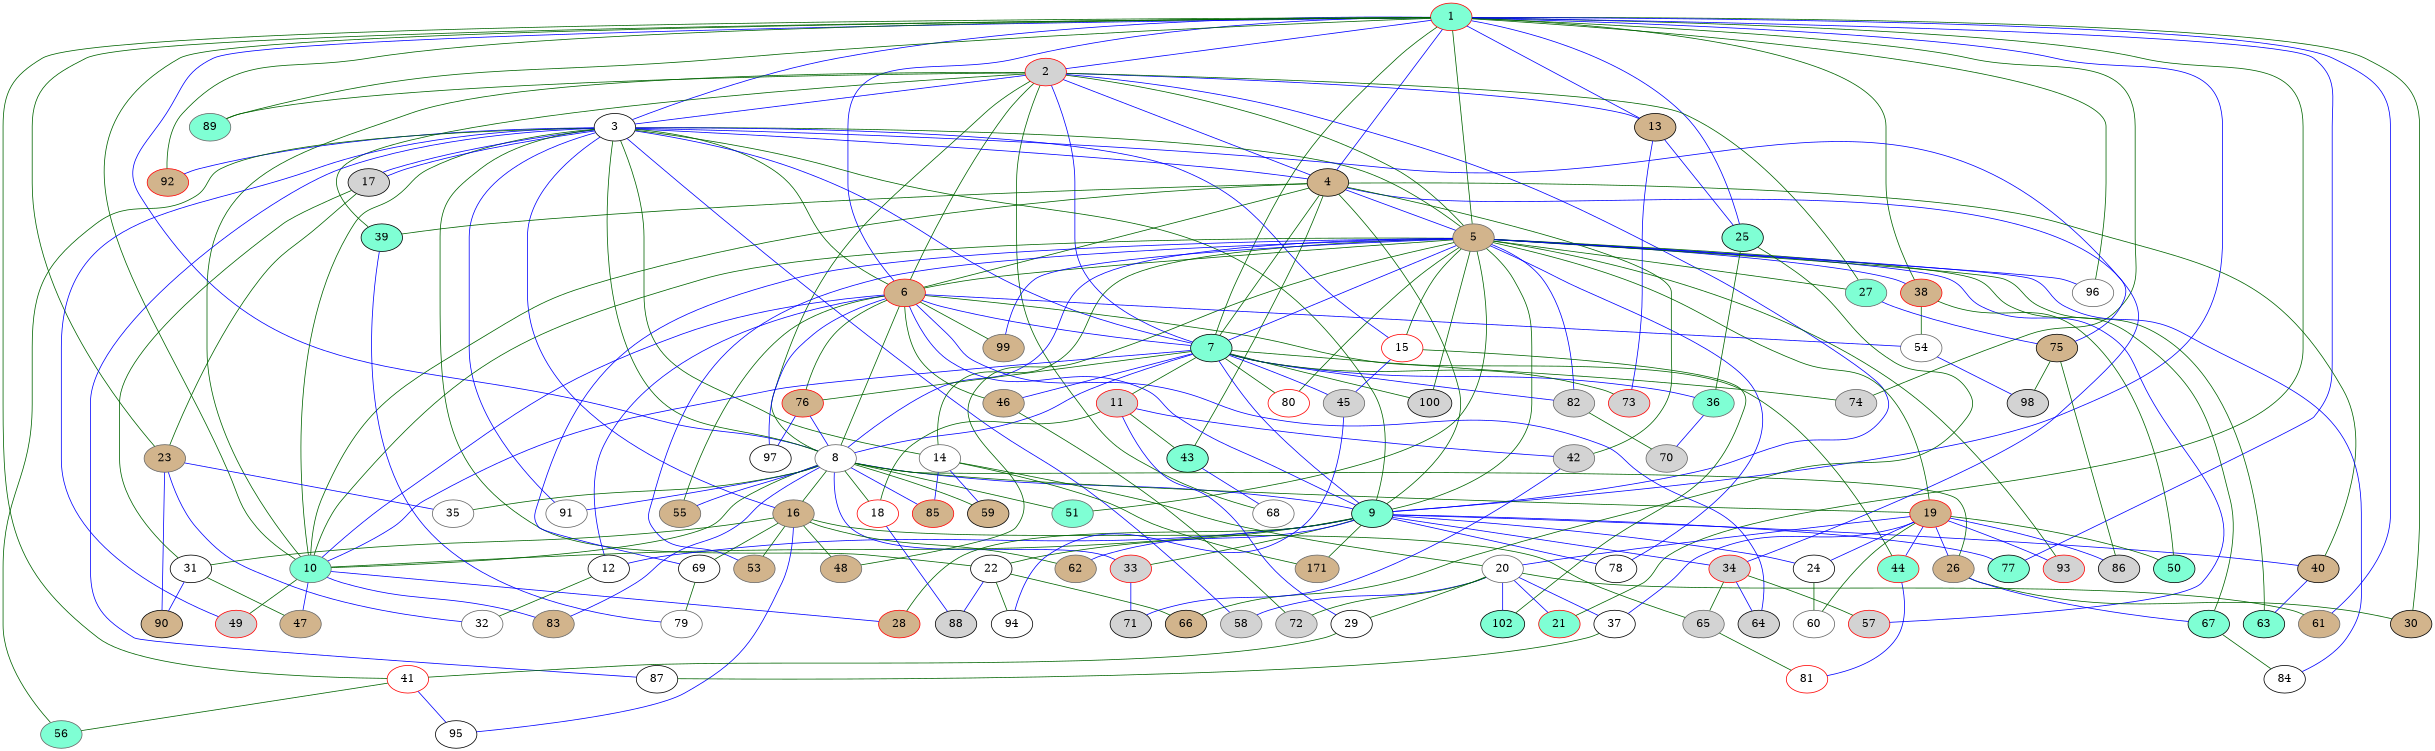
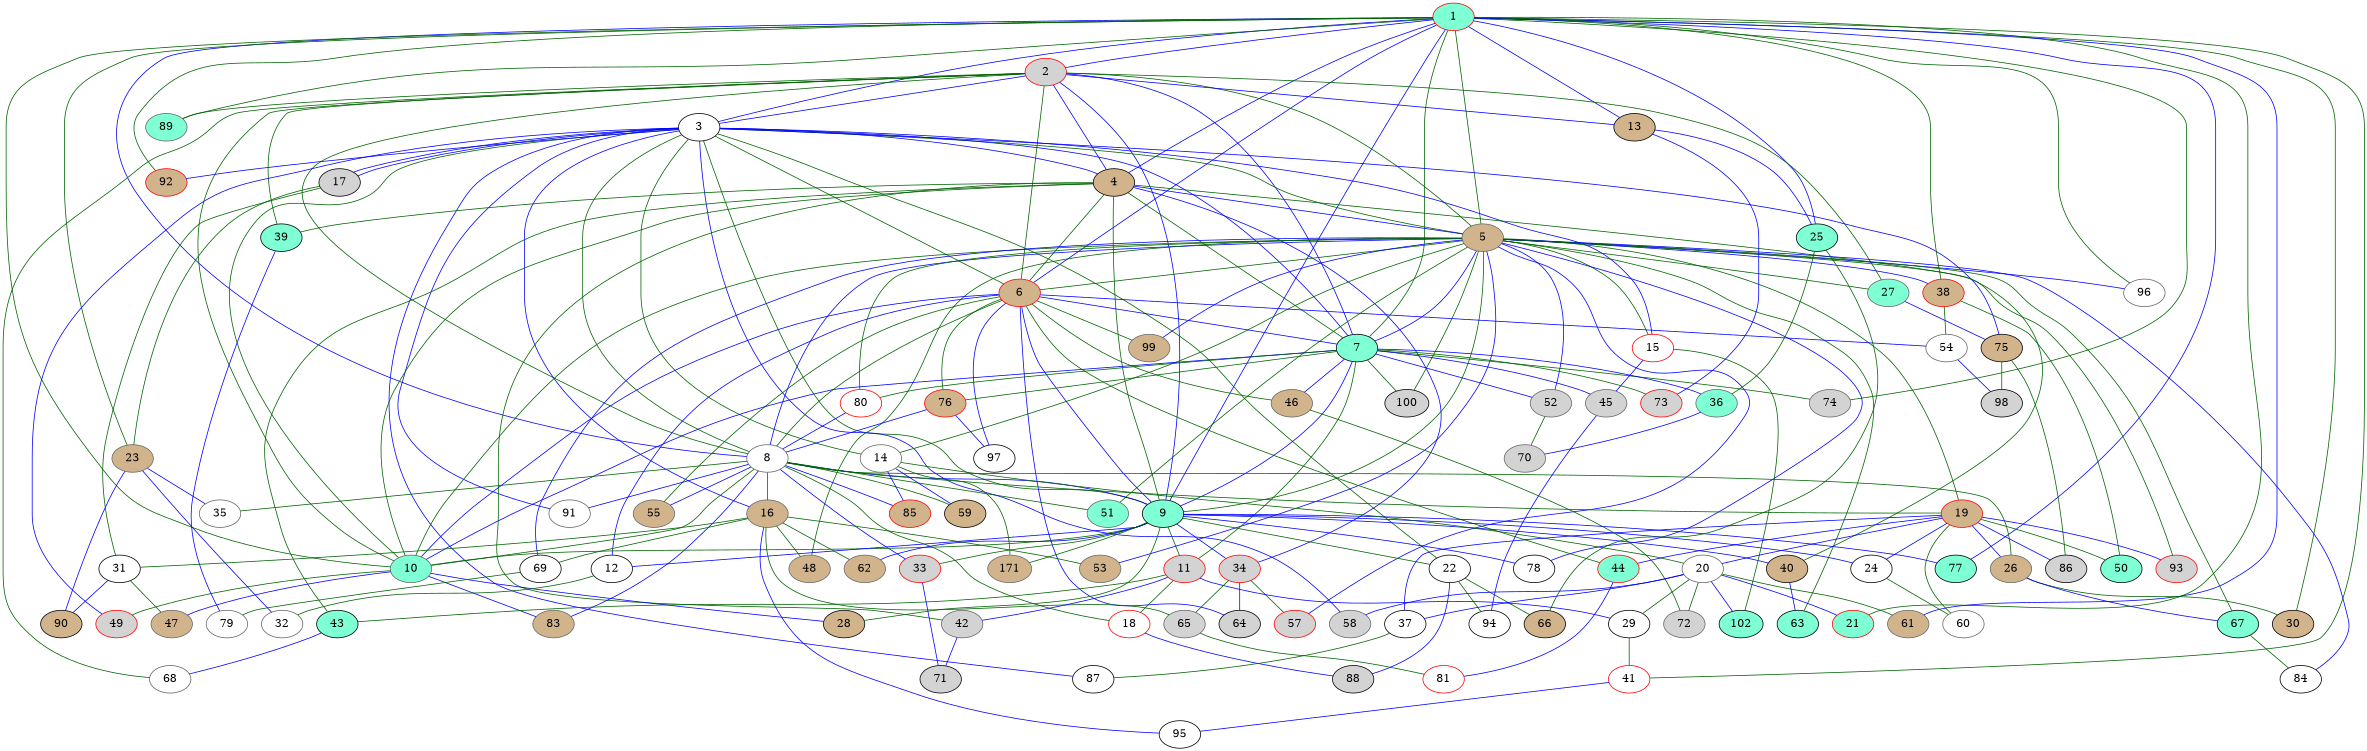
(1574, 403) -> (1551, 403)
(1036, 415) -> (814, 431)
none -> (1174, 541)
(899, 624) -> (844, 624)
(61, 734) -> none
